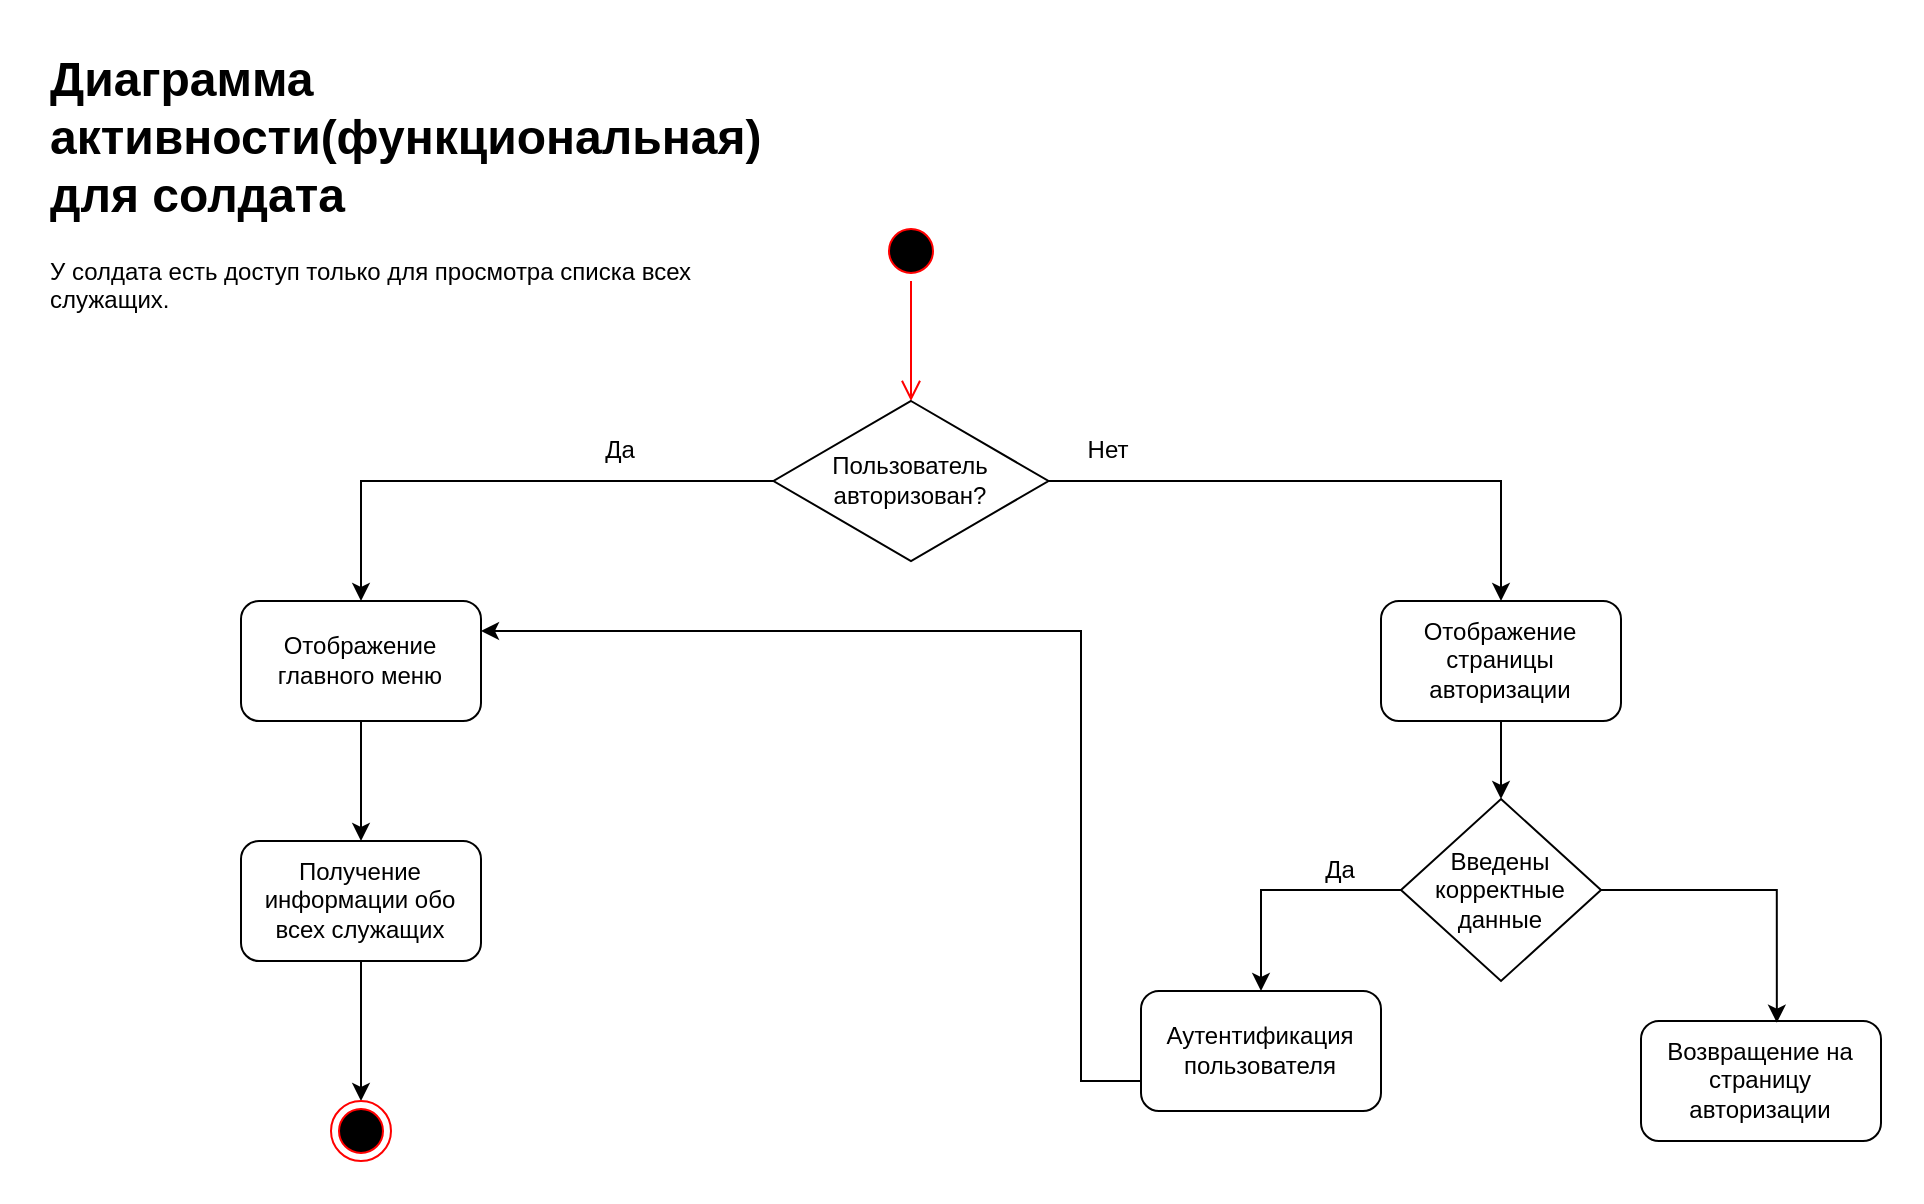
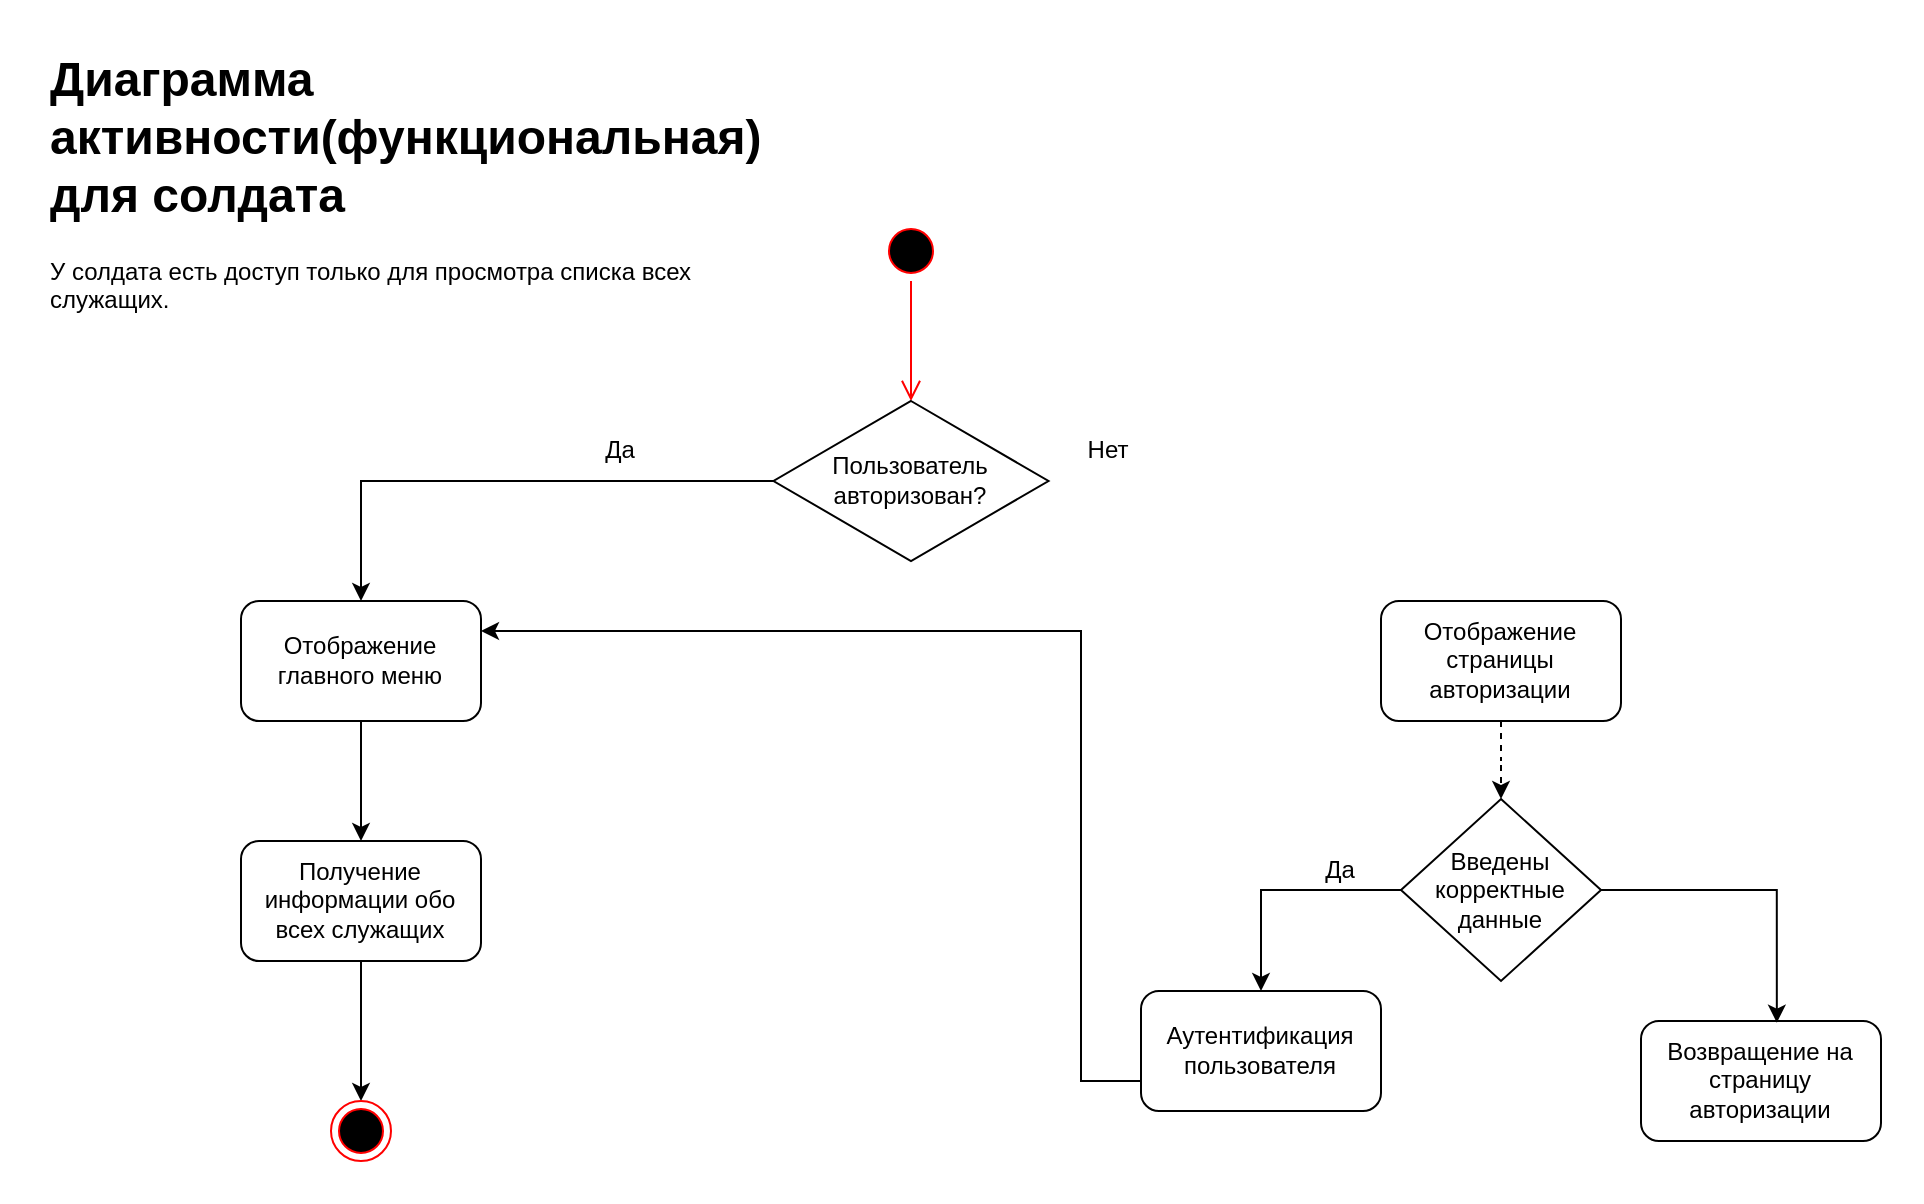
(1328, 481) -> none
(1501, 757) -> (1501, 757)
